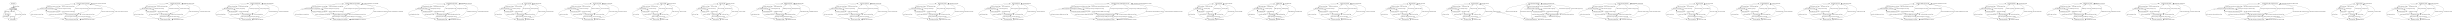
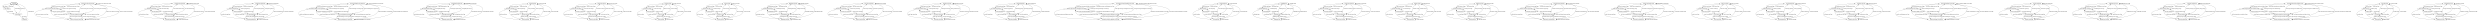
(10, 17) -> (21, 17)
none -> (1520, 17)
